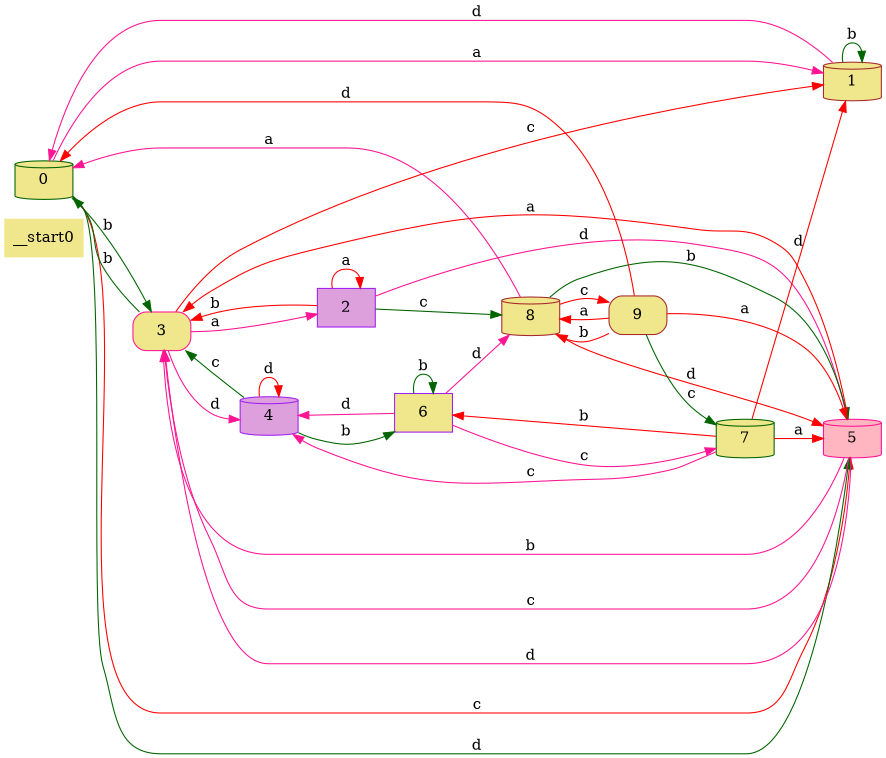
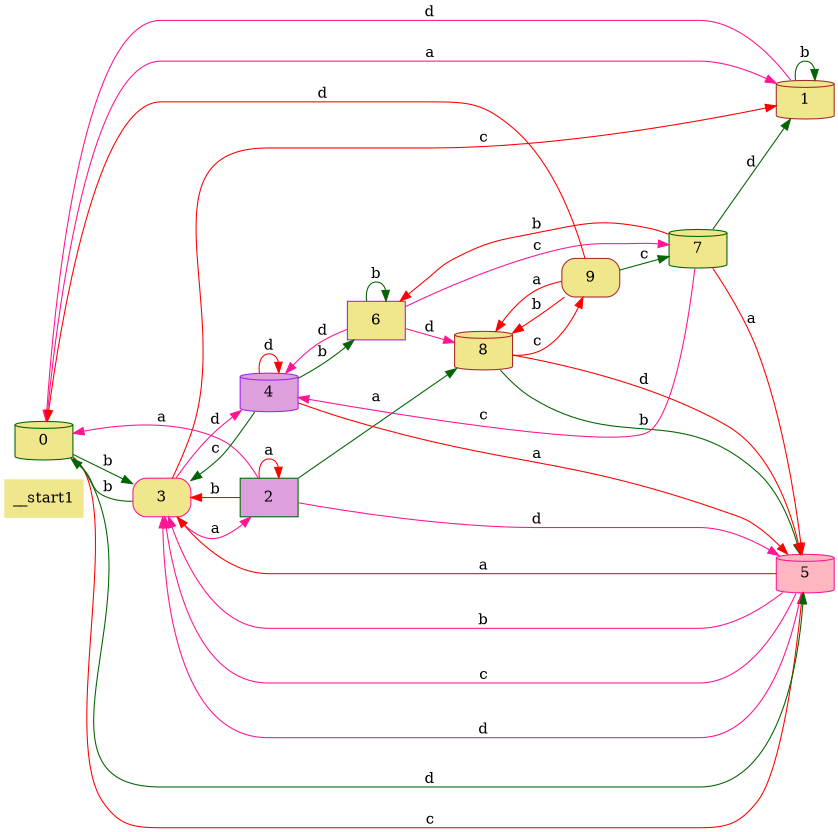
(334, 148) -> (180, 428)
(44, 238) -> (44, 499)
(802, 250) -> (748, 179)
(424, 303) -> (376, 397)
(346, 308) -> (269, 498)
(769, 329) -> (544, 464)
